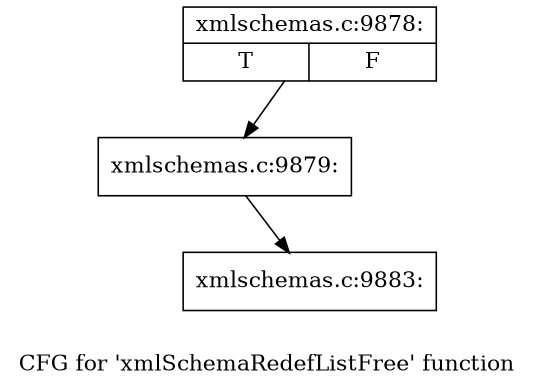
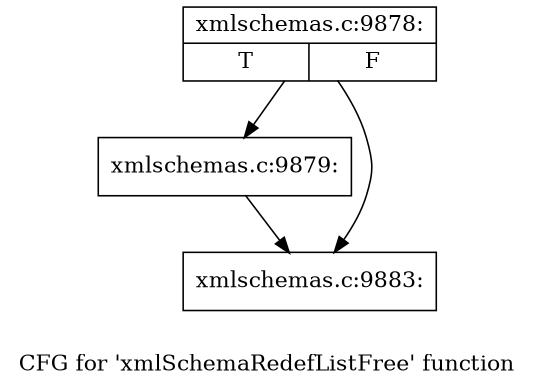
none -> (371, 159)
